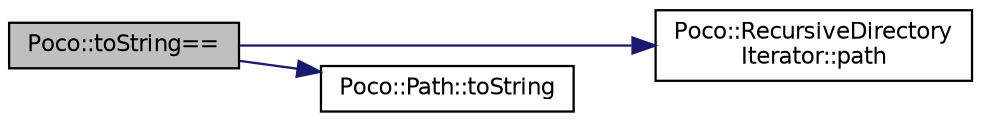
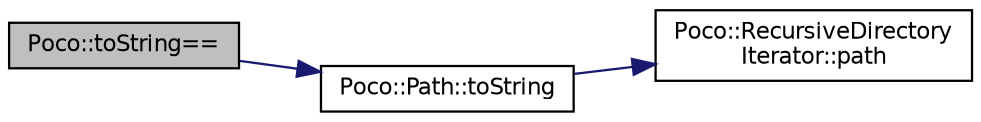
(436, 46) -> (603, 70)
